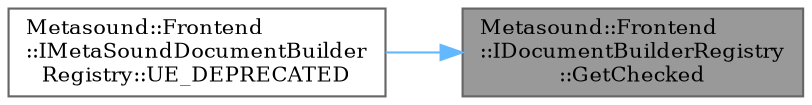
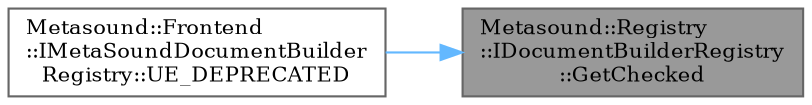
(633, 52) -> (633, 52)
